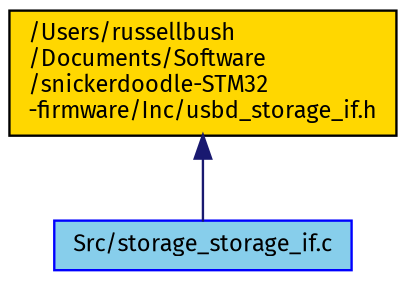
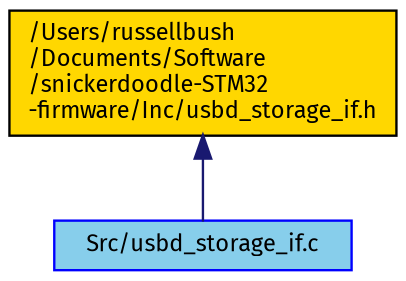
(203, 245) -> (203, 245)
